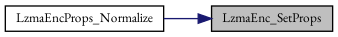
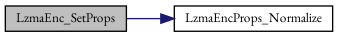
(181, 19) -> (144, 19)
